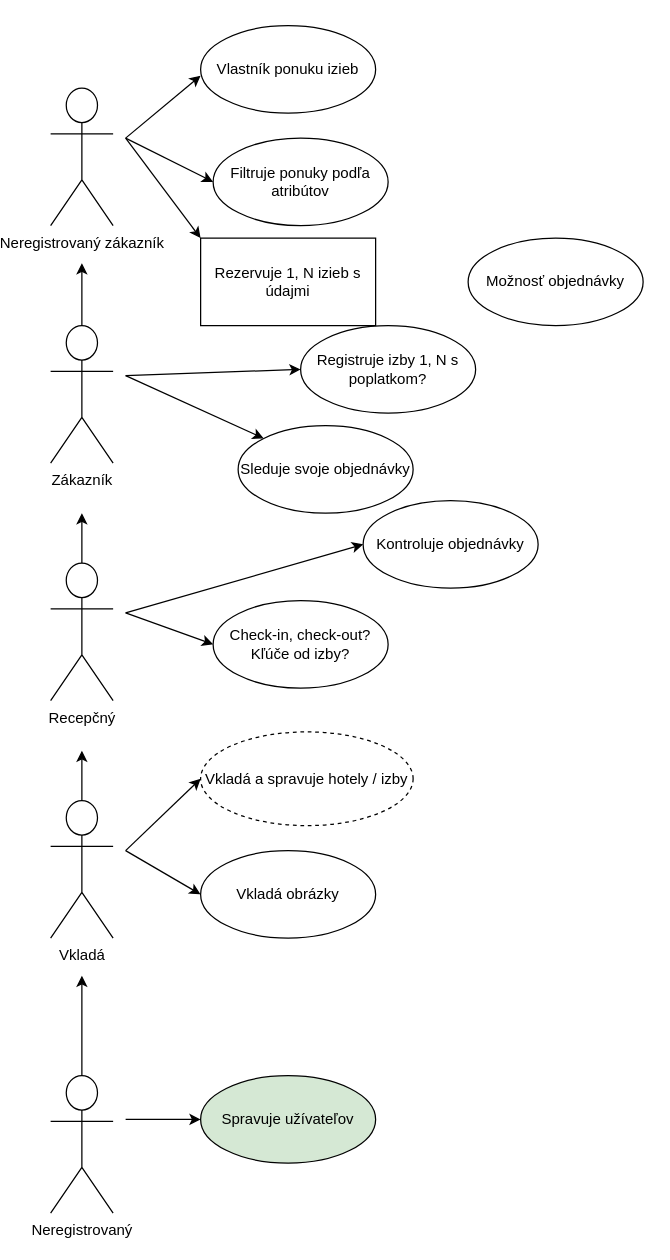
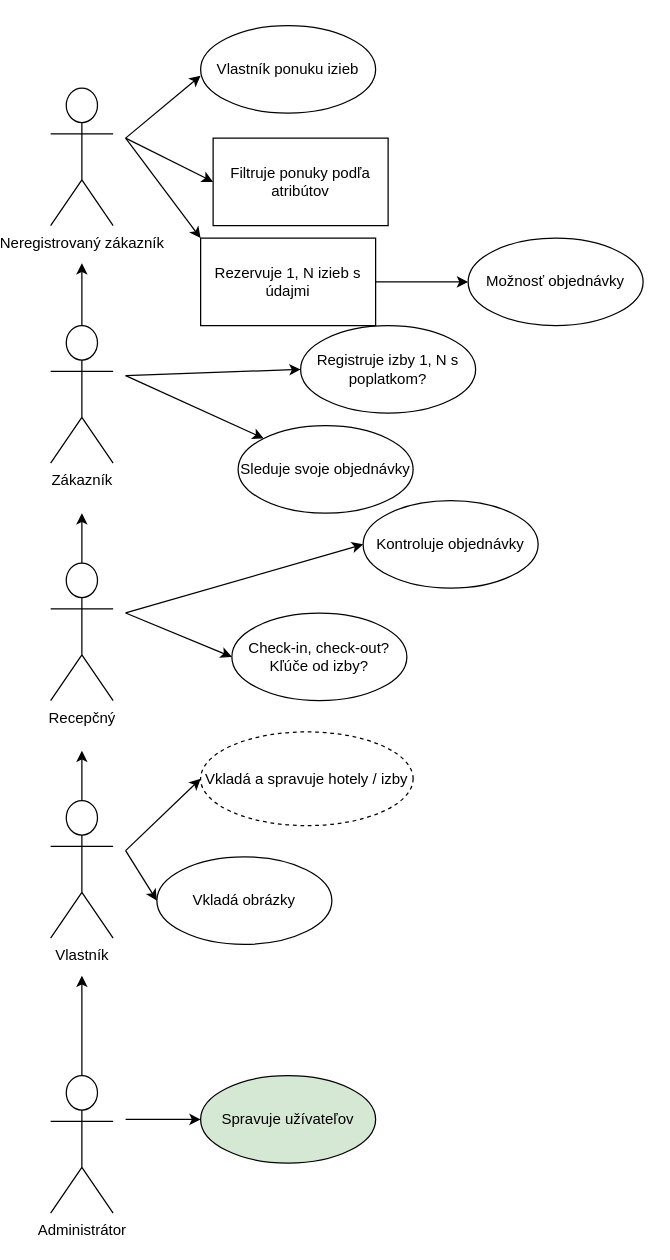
(301, 182) -> (301, 182)
none -> (418, 282)
(301, 644) -> (319, 657)
(288, 894) -> (244, 901)
(83, 956) -> (83, 956)
(83, 1231) -> (83, 1231)
